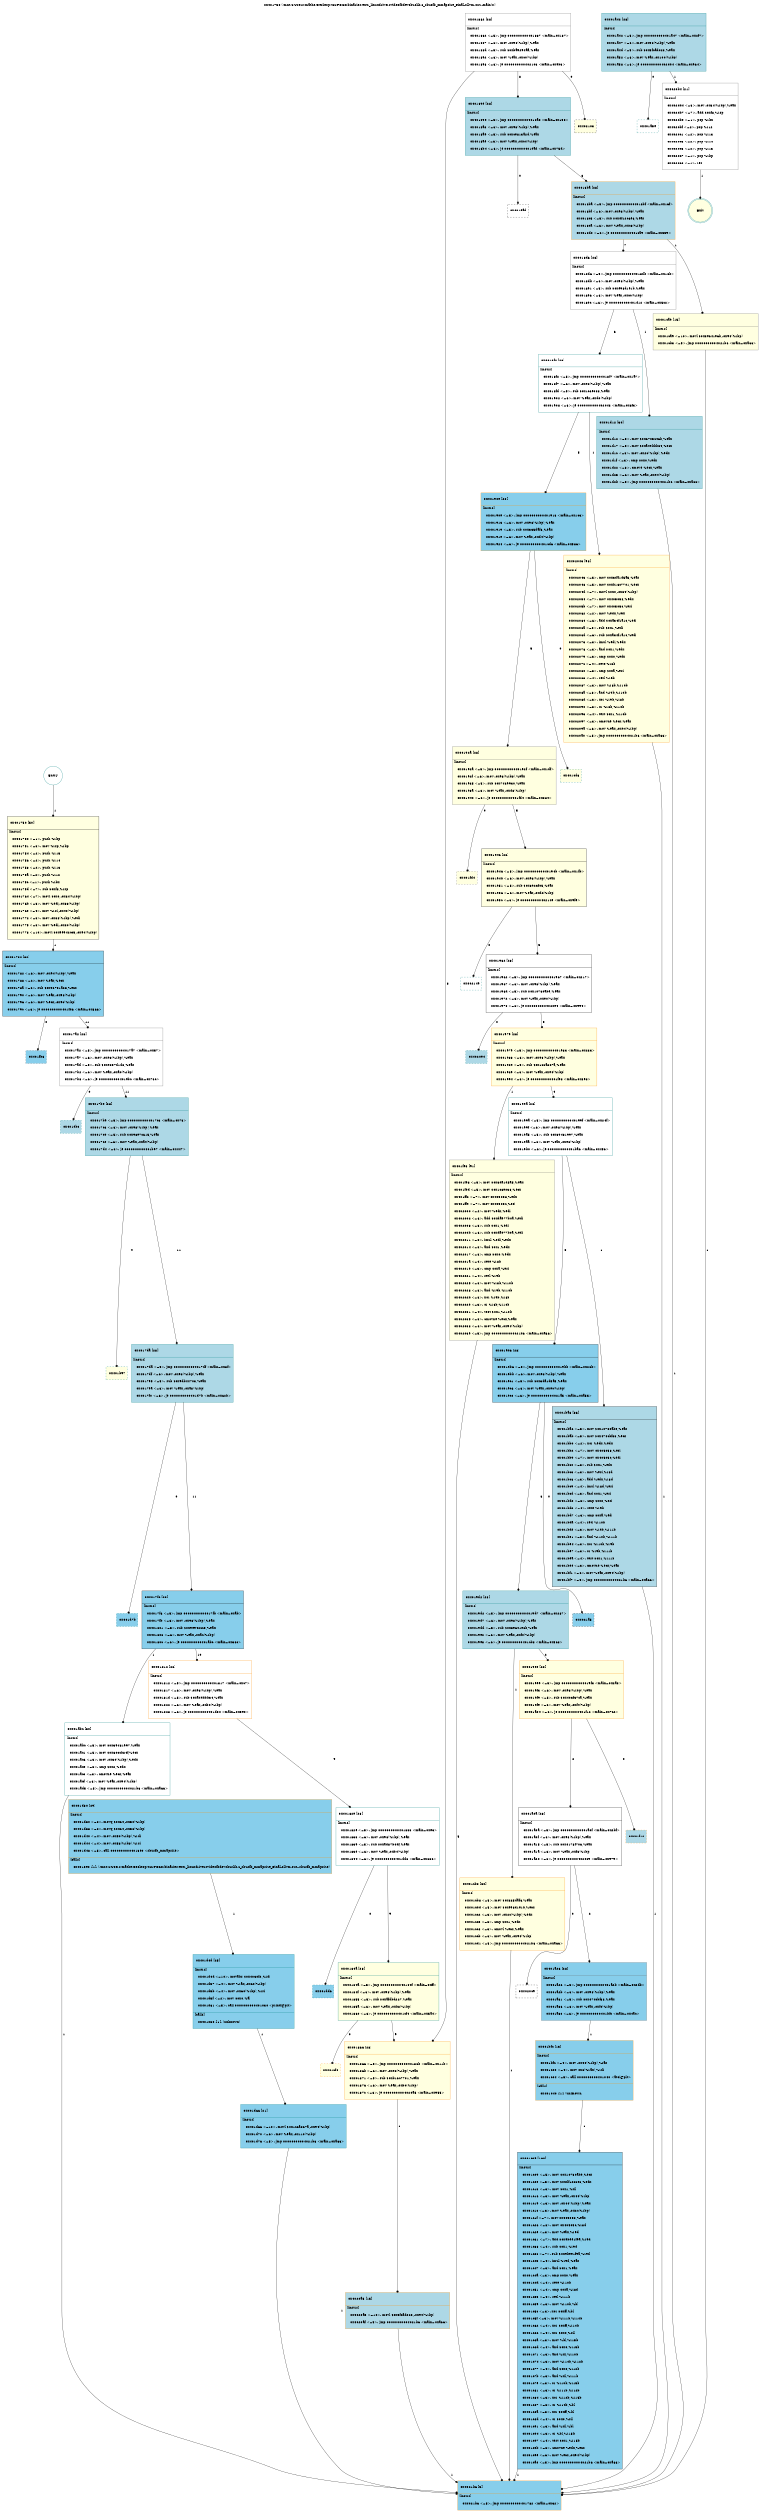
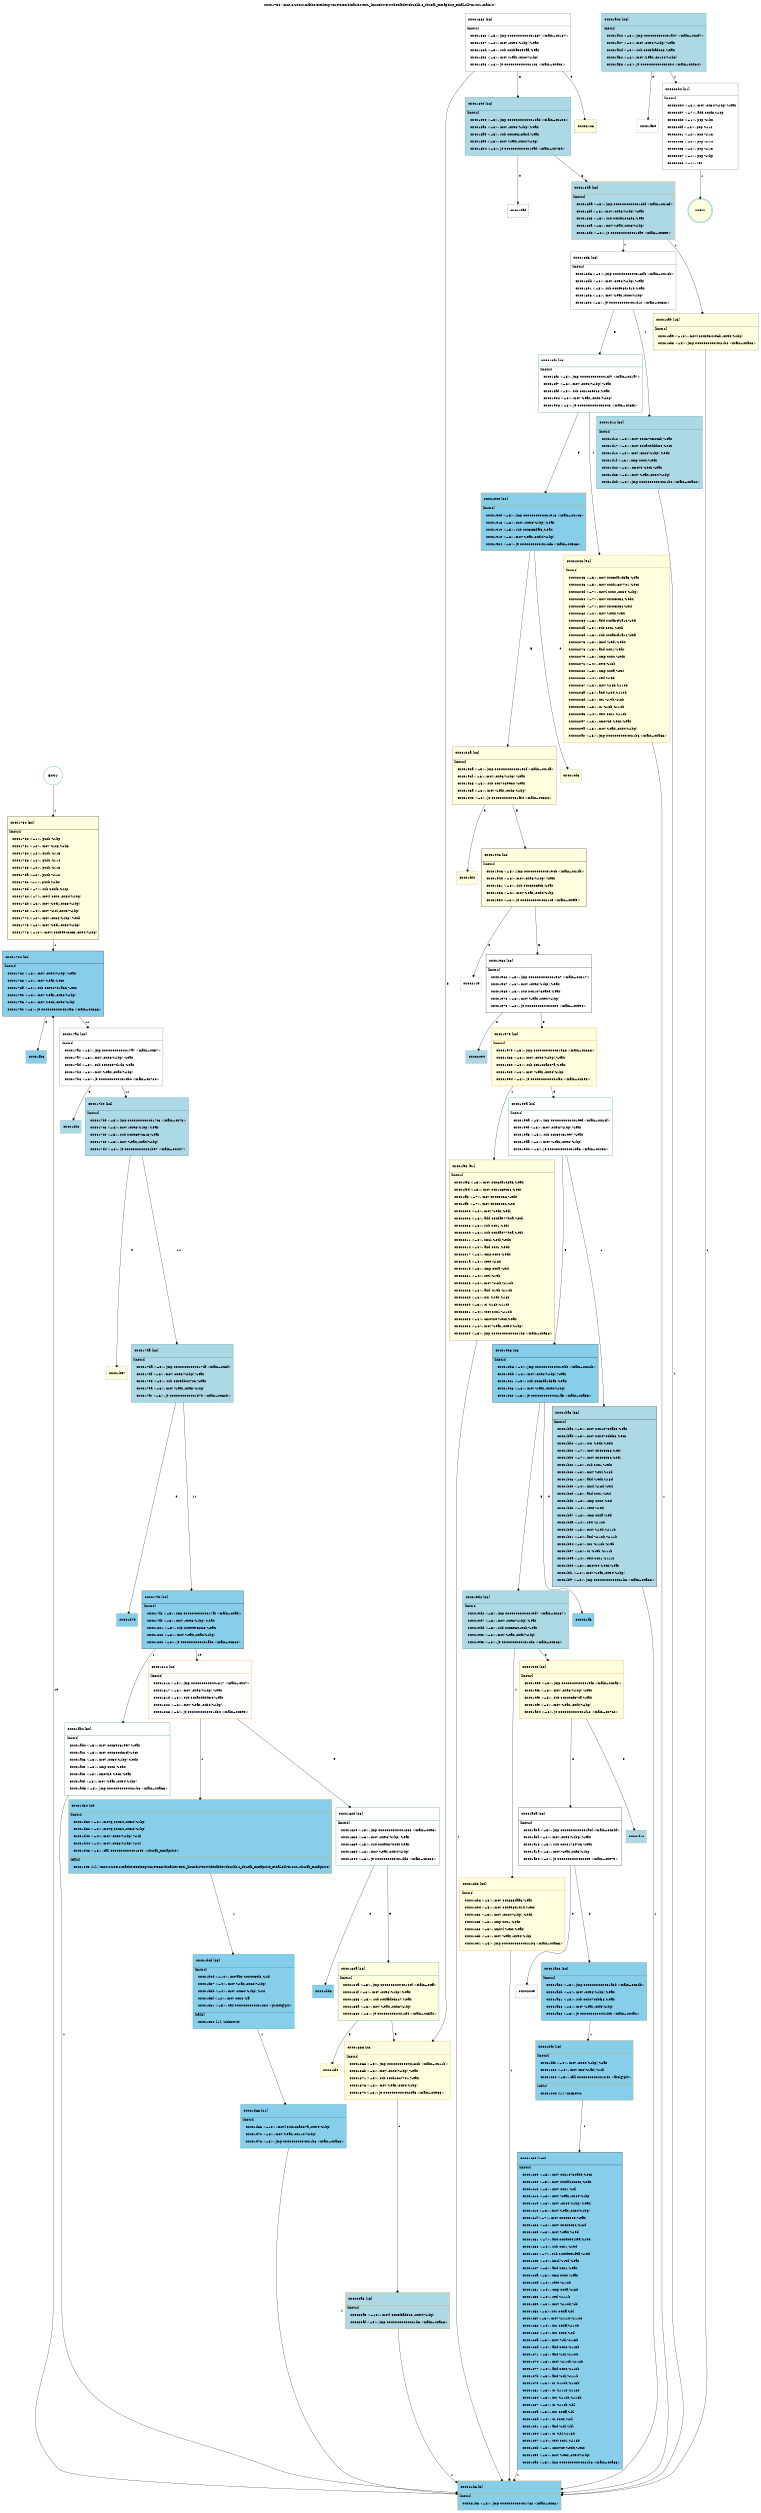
(700, 211) -> (700, 211)
none -> (200, 1758)
(458, 1837) -> (458, 1837)
none -> (53, 1948)
